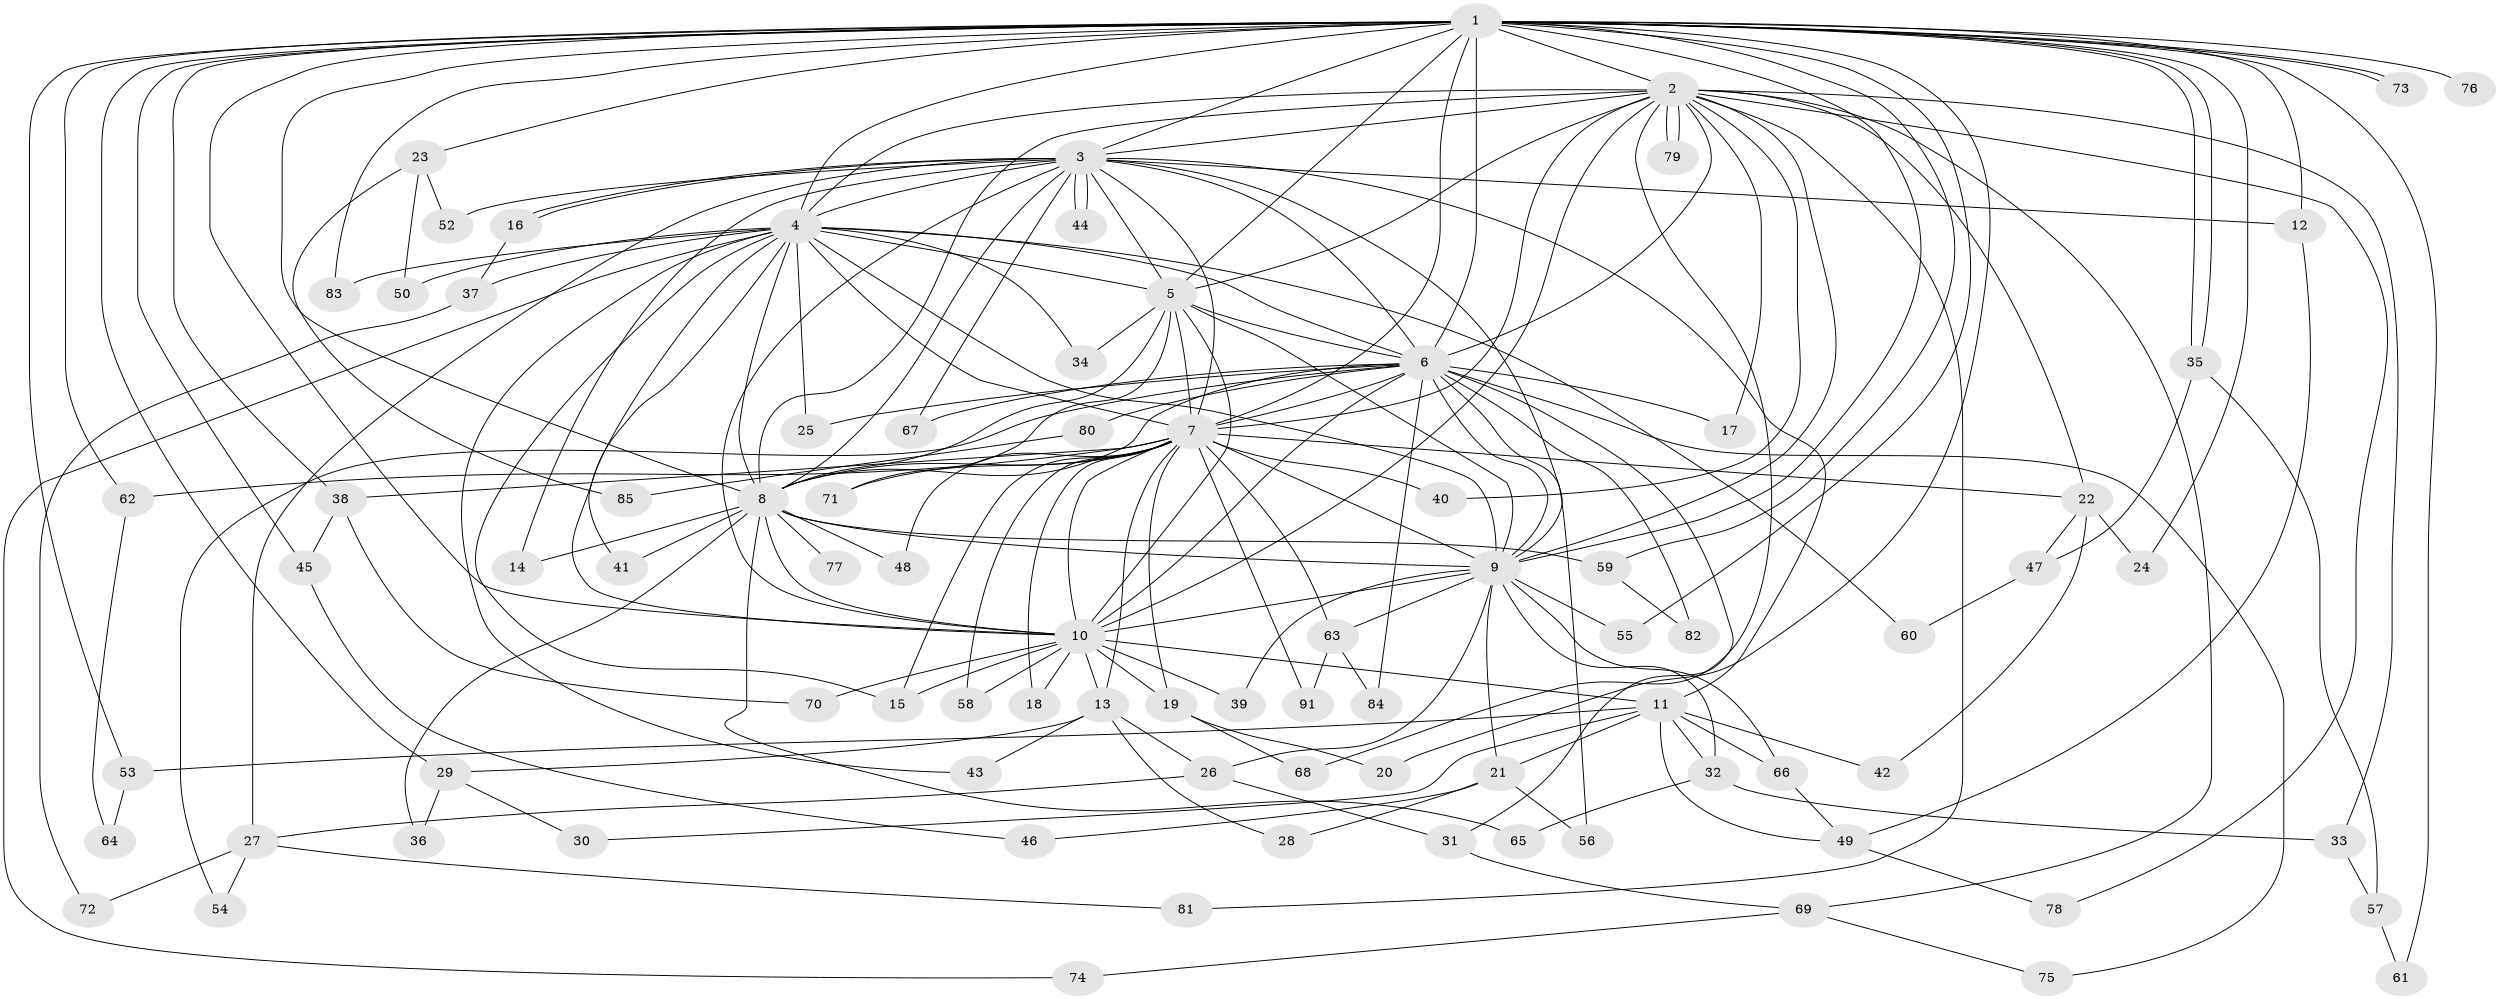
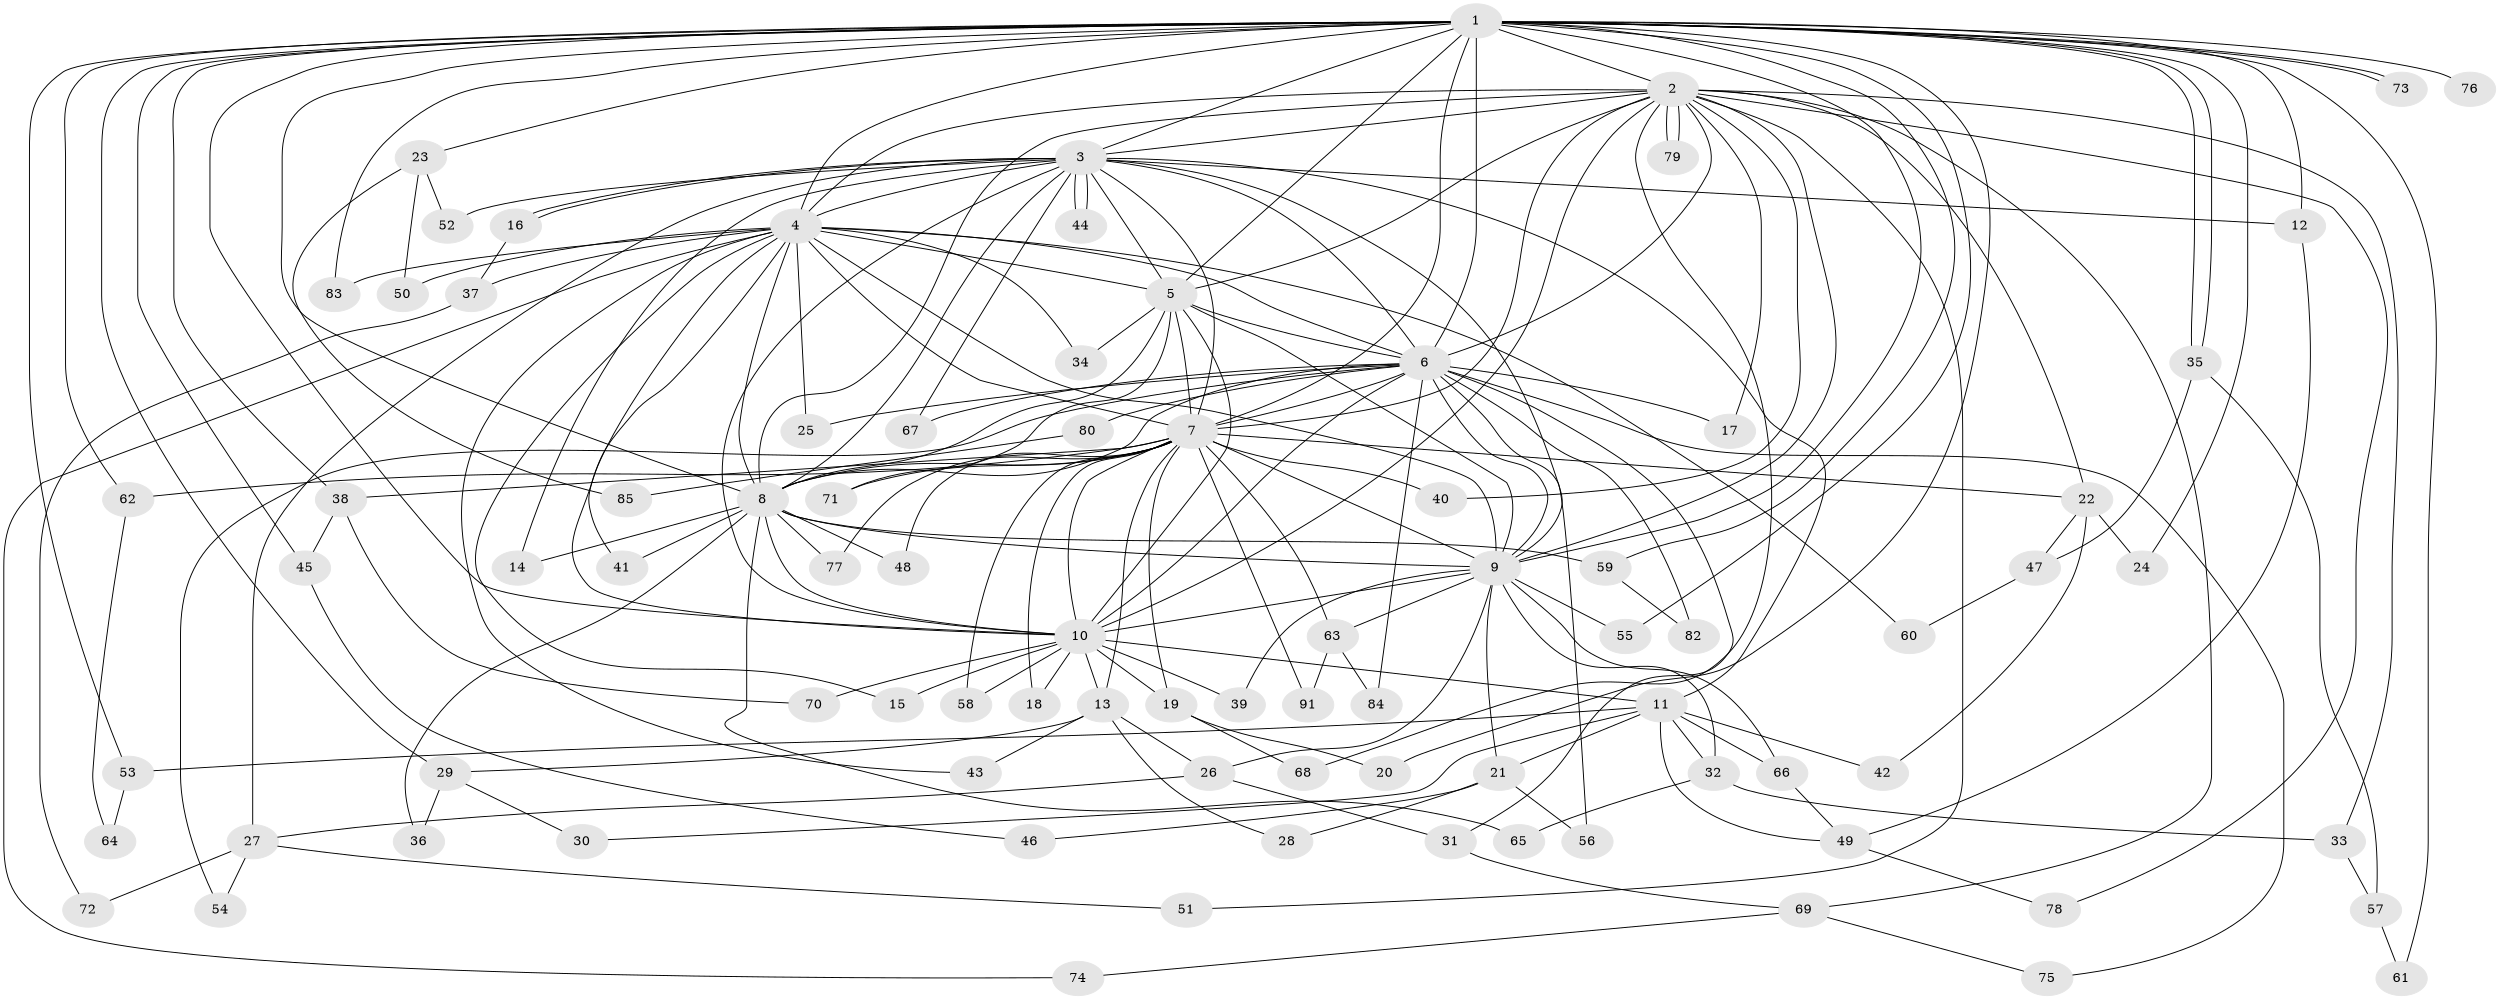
(992, 509) -> (923, 478)
(1187, 910) -> (1187, 910)
